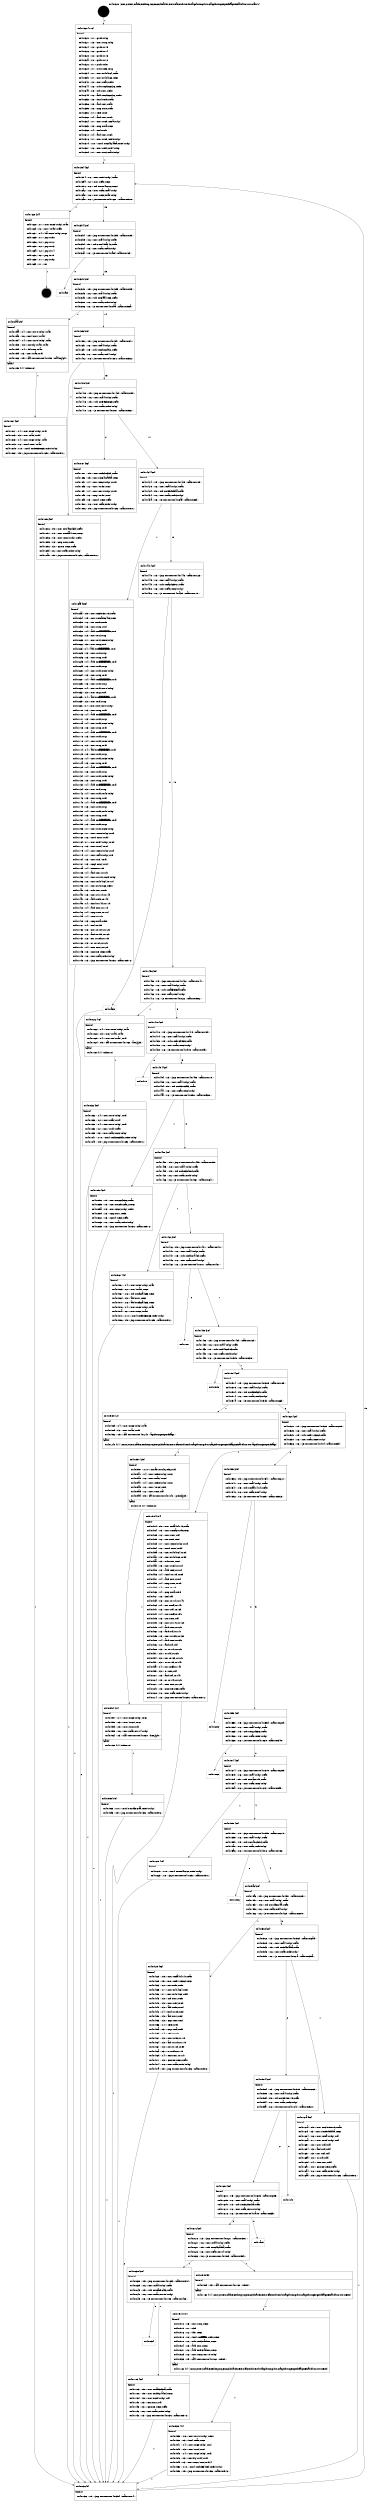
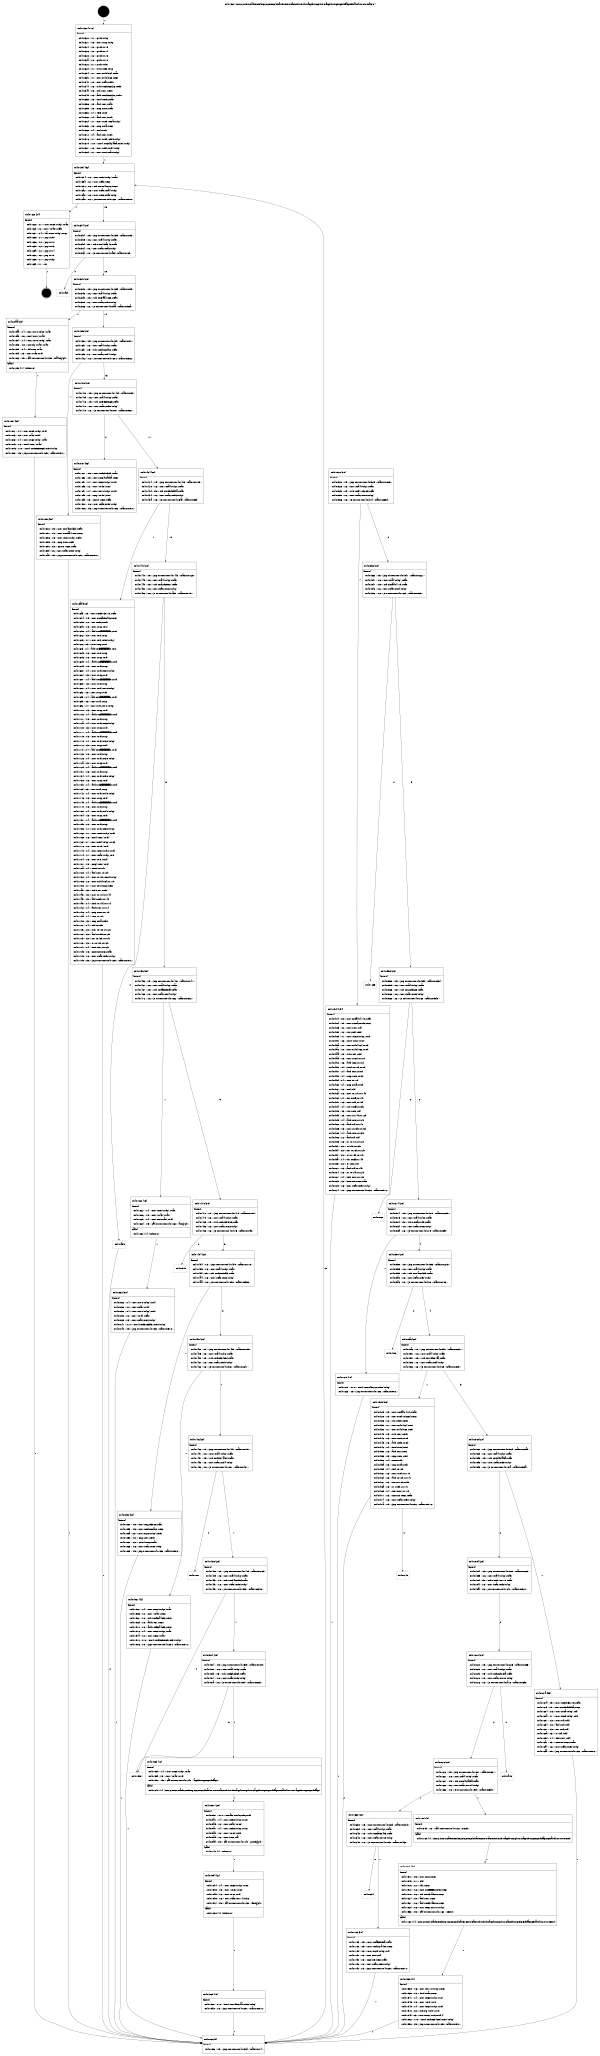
(283, 1408) -> (199, 1752)
(287, 2153) -> (403, 1539)
